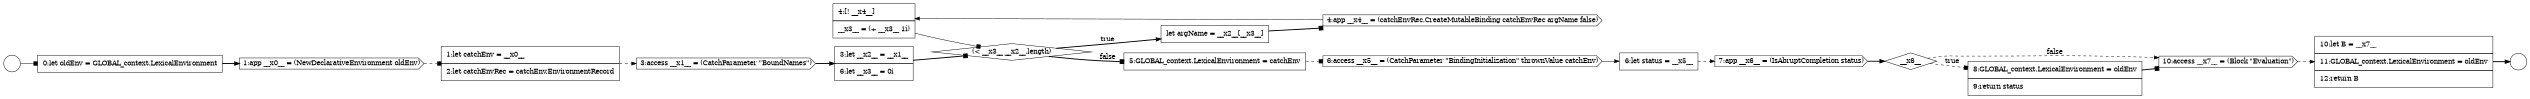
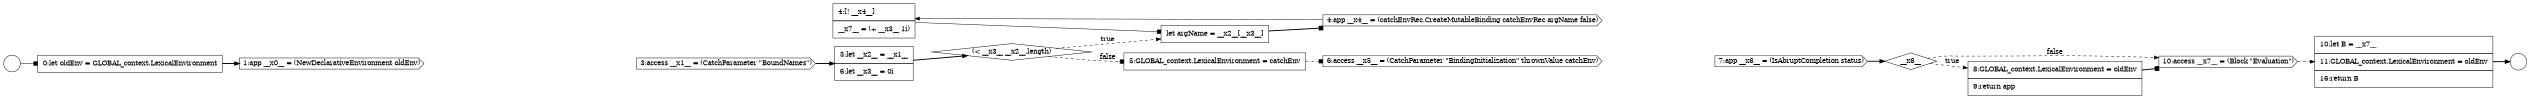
(874, 29) -> (874, 29)
(945, 40) -> (1036, 27)
(1106, 44) -> (1106, 44)
(938, 58) -> (938, 58)
(1084, 60) -> (1084, 60)
(1659, 61) -> none
(530, 64) -> none
(1946, 65) -> (1946, 65)
(2339, 79) -> (2339, 79)
(1998, 87) -> (1994, 87)
